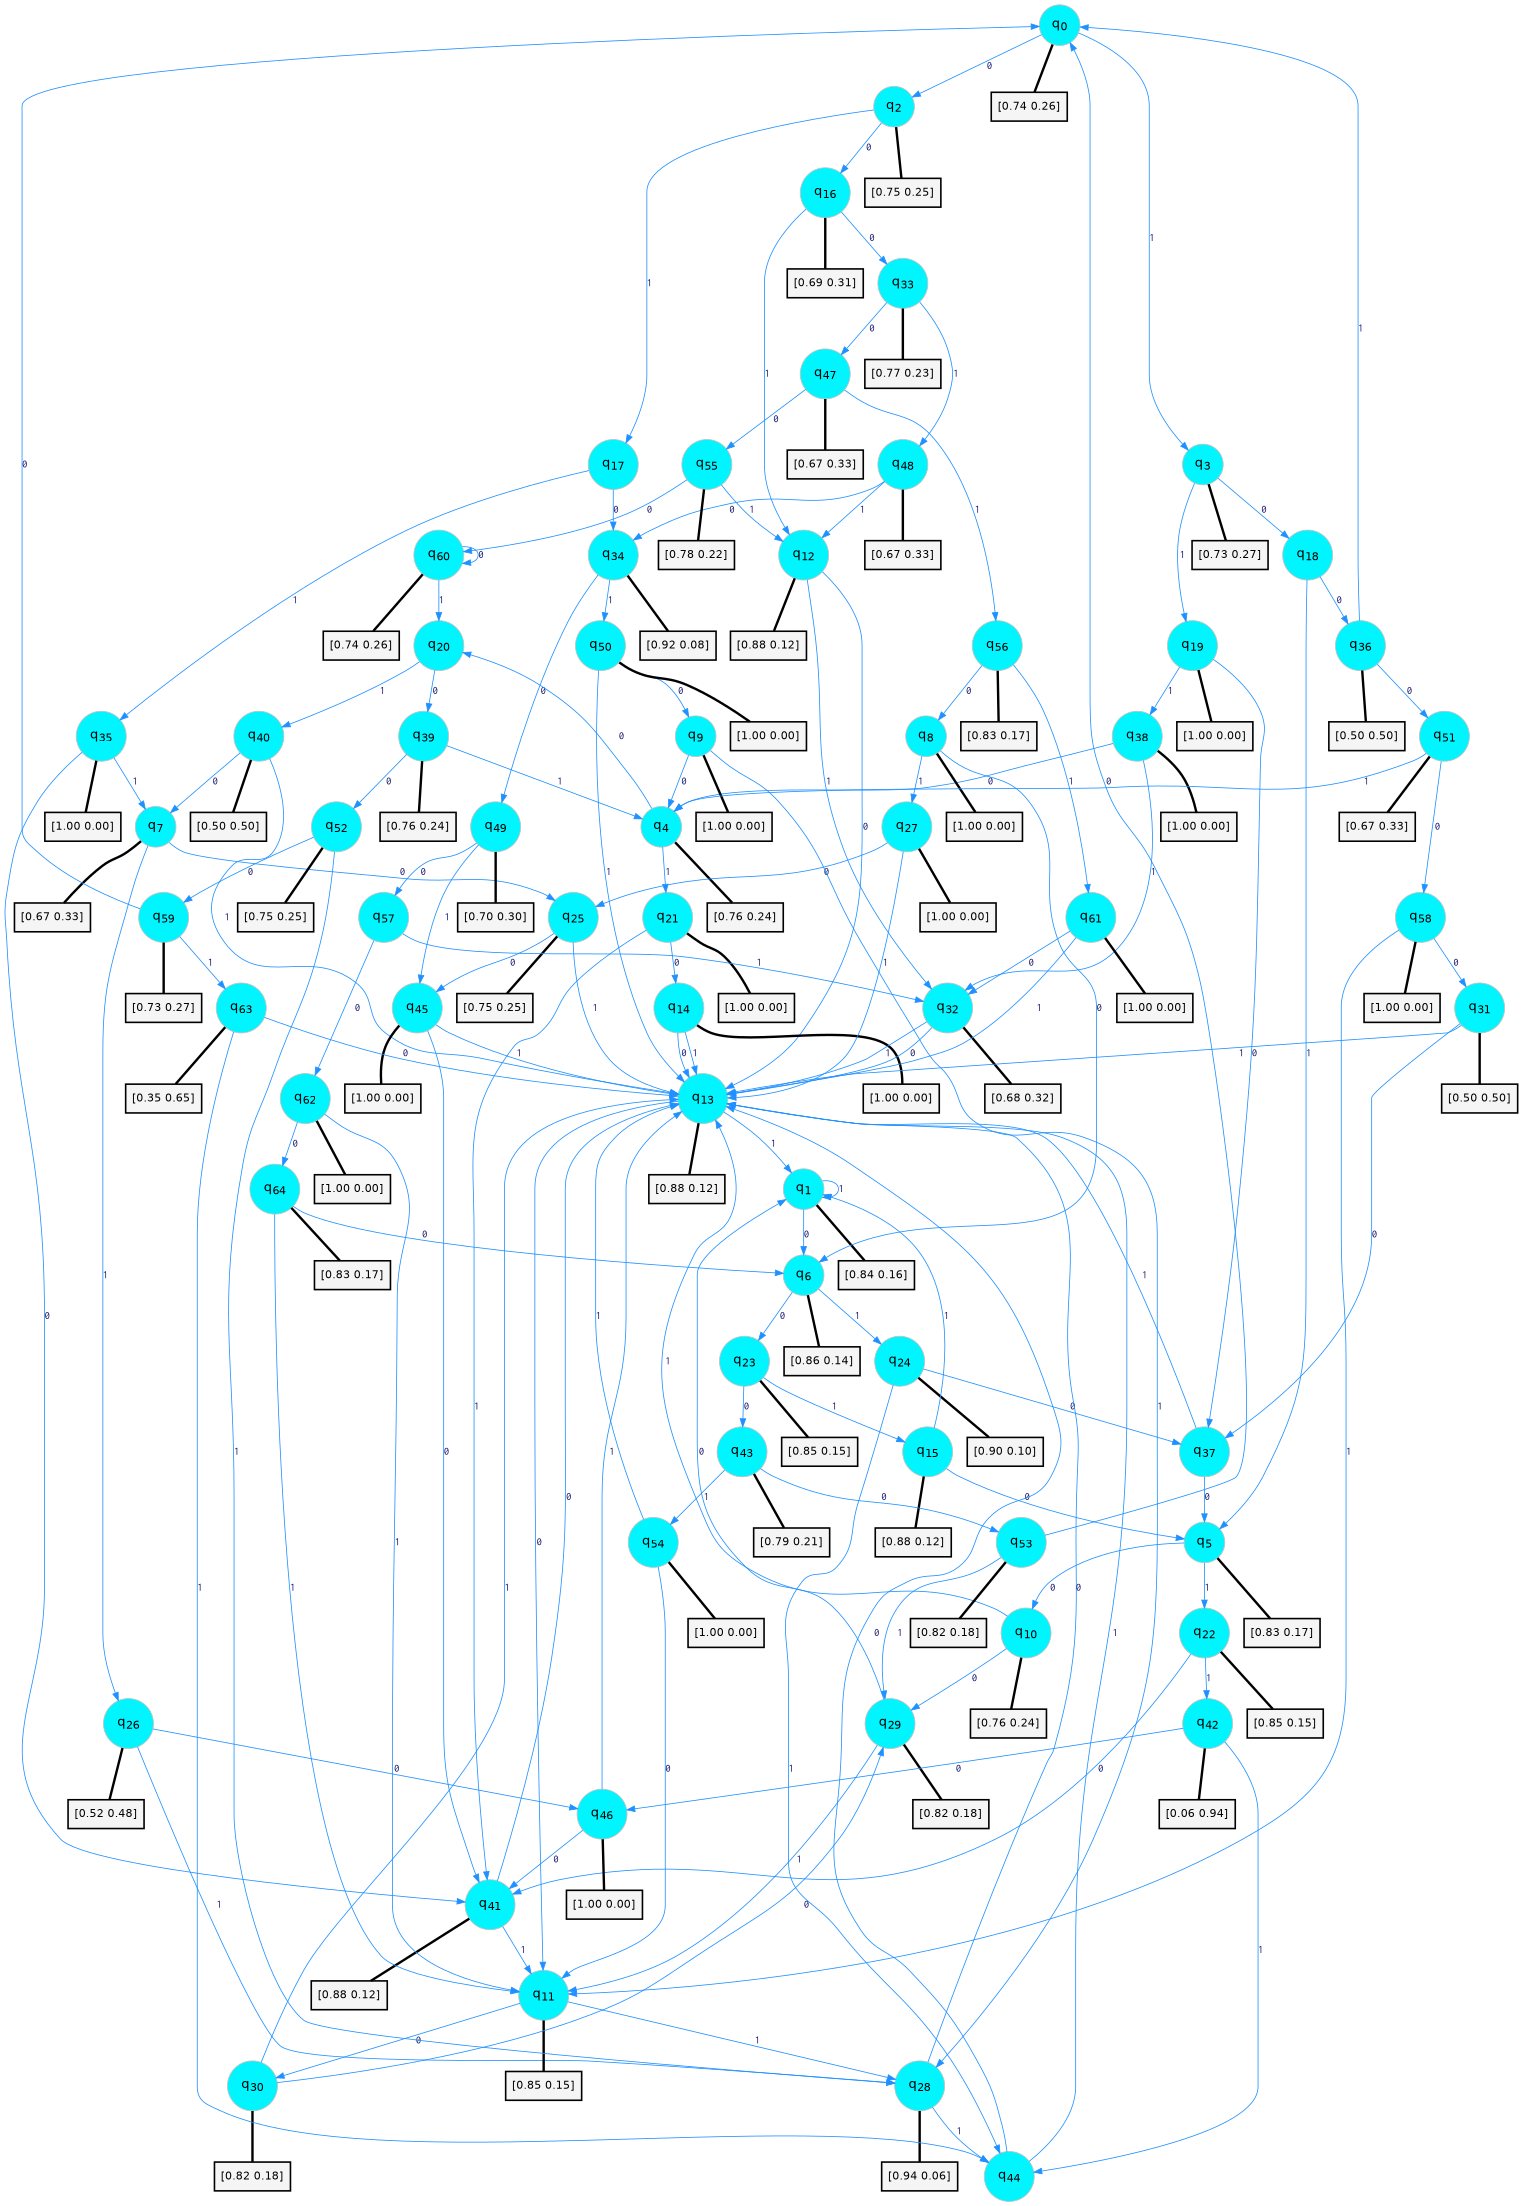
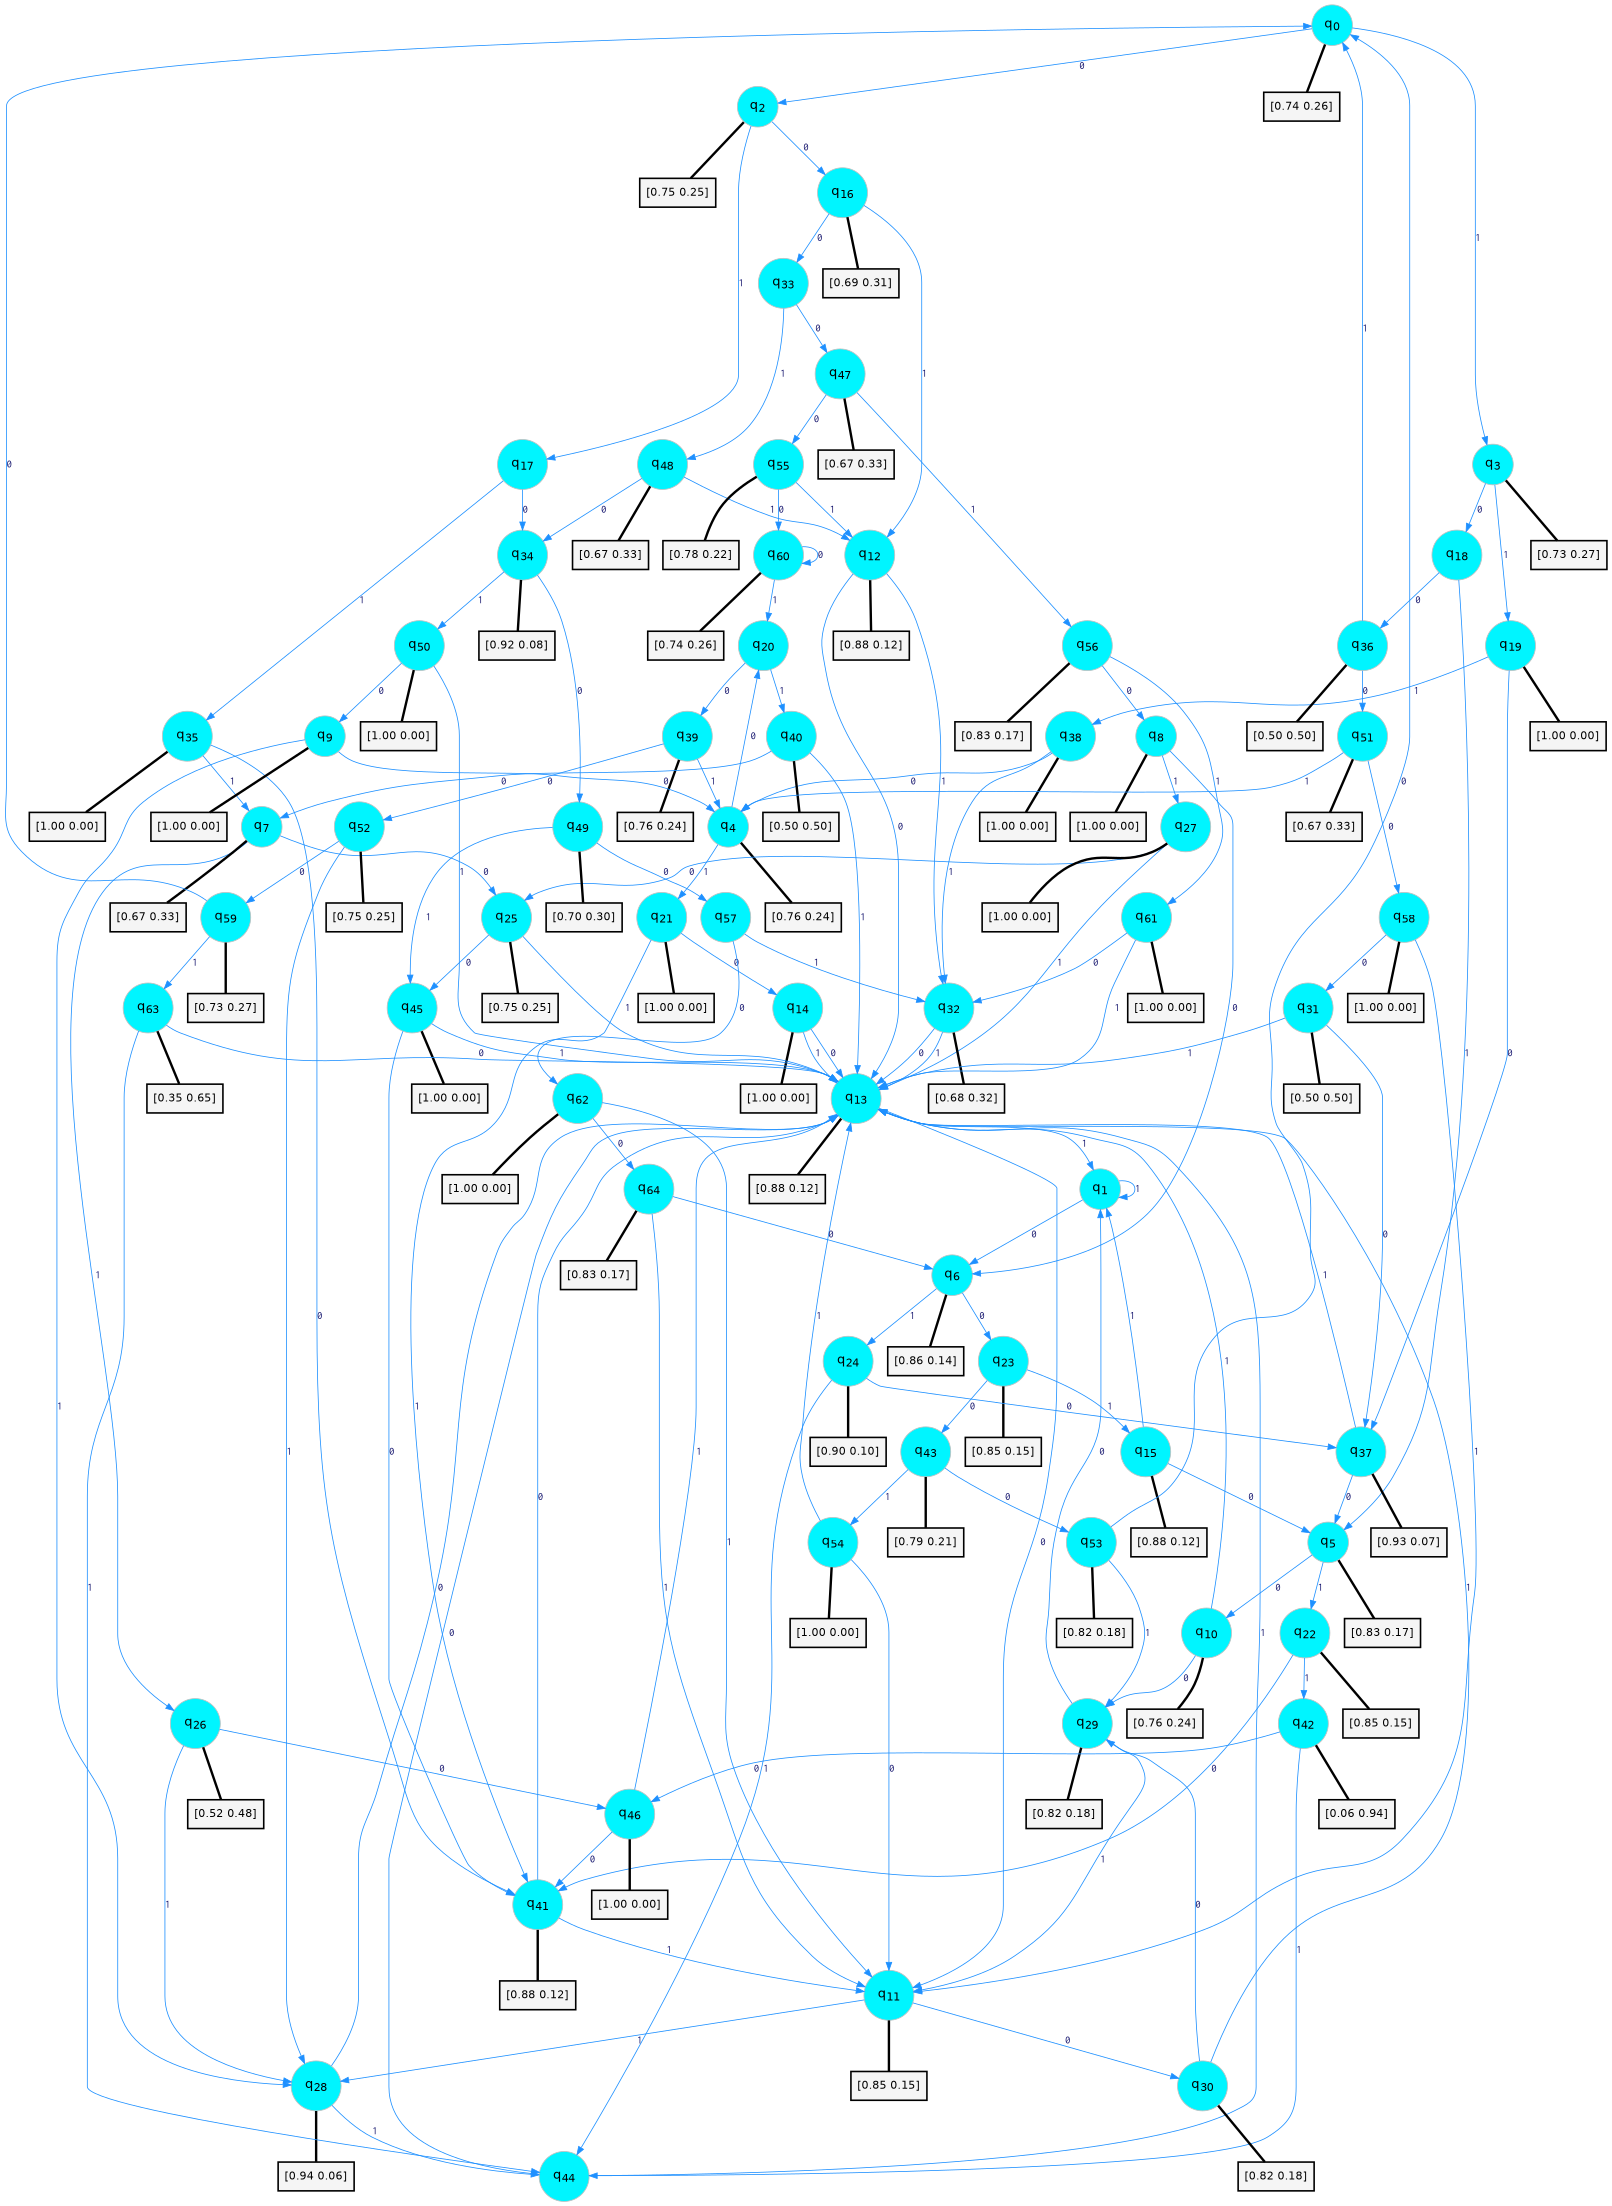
(903, 374) -> none
(876, 1275) -> none
none -> (1409, 1542)
